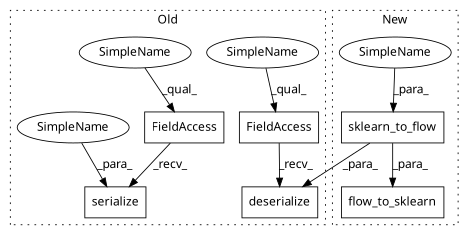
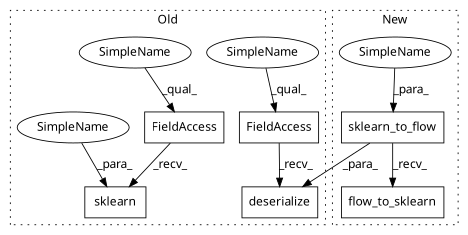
(410, 165) -> (410, 165)
(115, 202) -> (115, 202)
